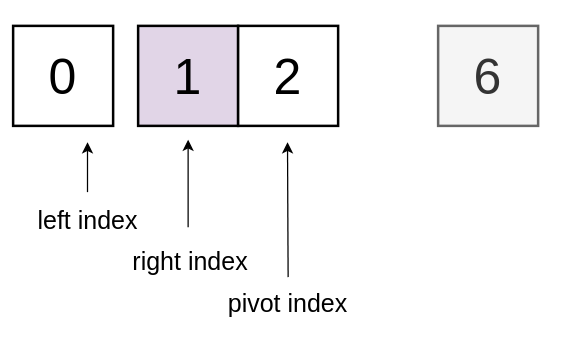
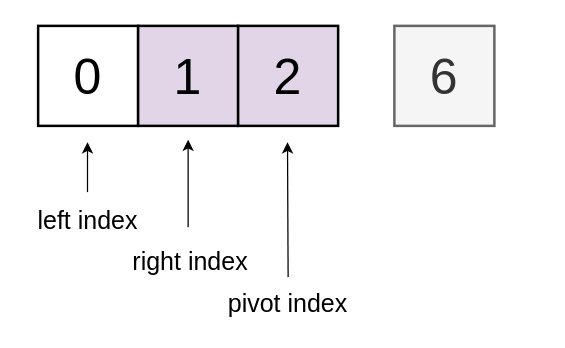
(63, 76) -> (88, 76)
(288, 76) -> (288, 76)
(488, 76) -> (444, 76)
